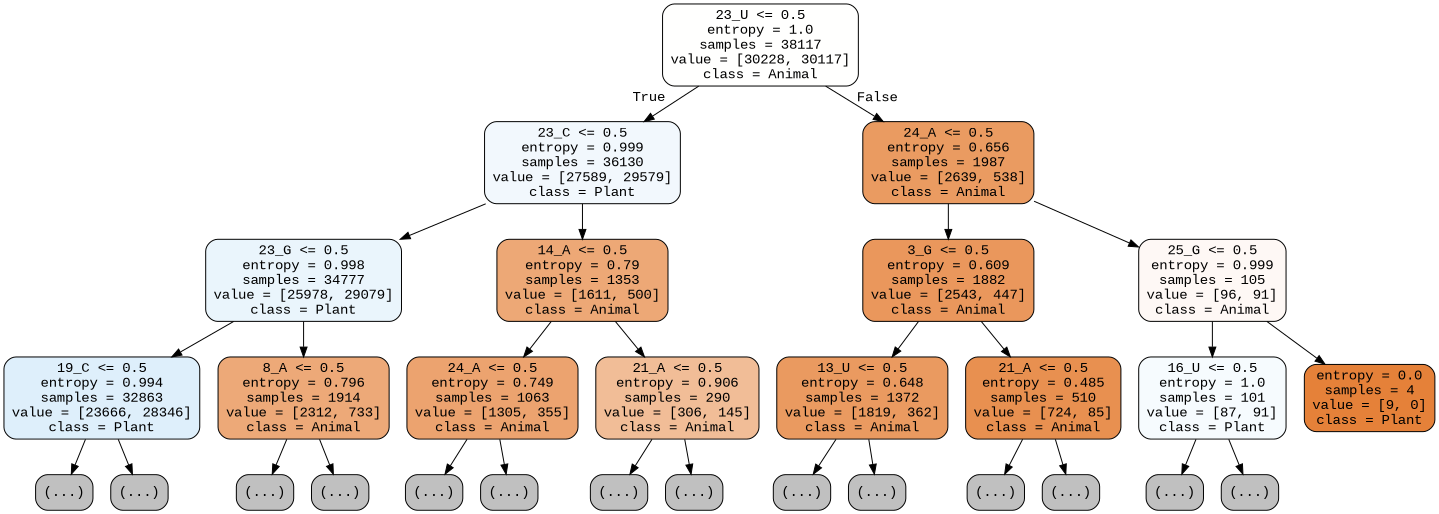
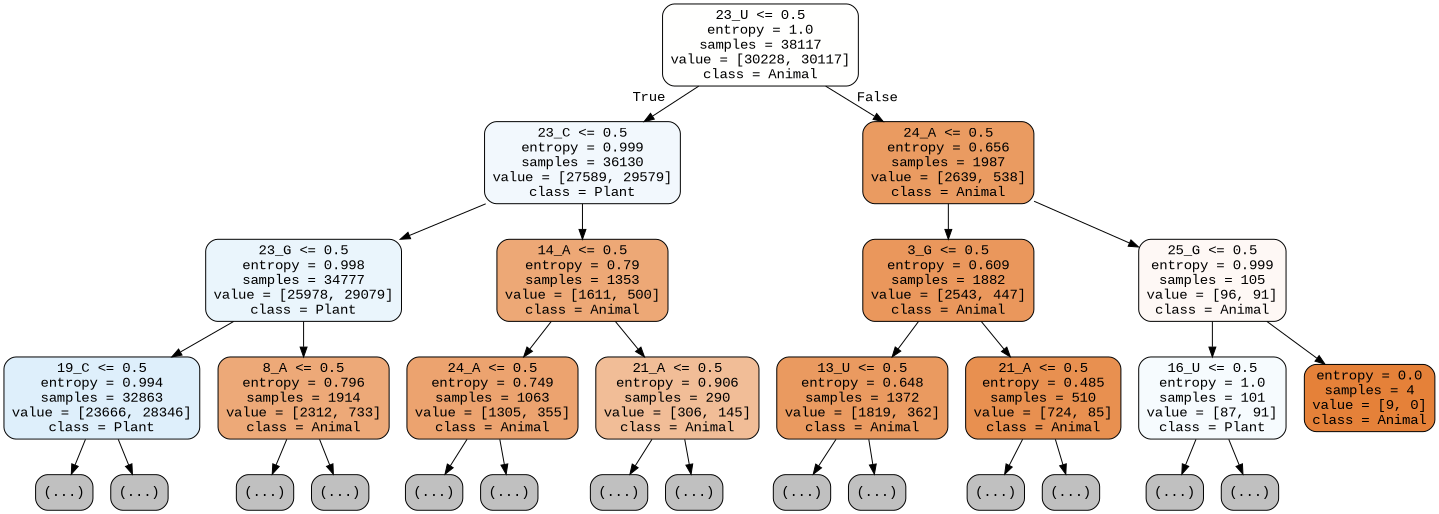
(1370, 398) -> (1370, 398)
